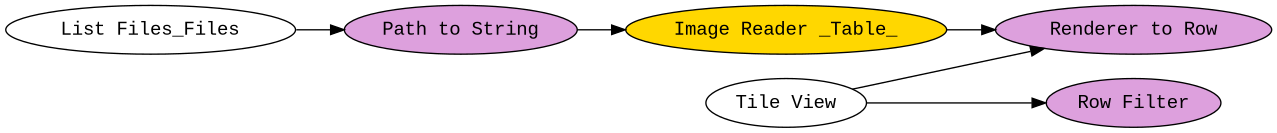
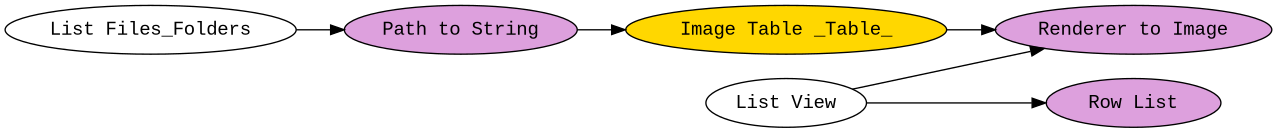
(151, 30) -> (151, 30)
(786, 30) -> (786, 30)
(1134, 30) -> (1134, 30)
(786, 103) -> (786, 103)
(1134, 103) -> (1134, 103)
